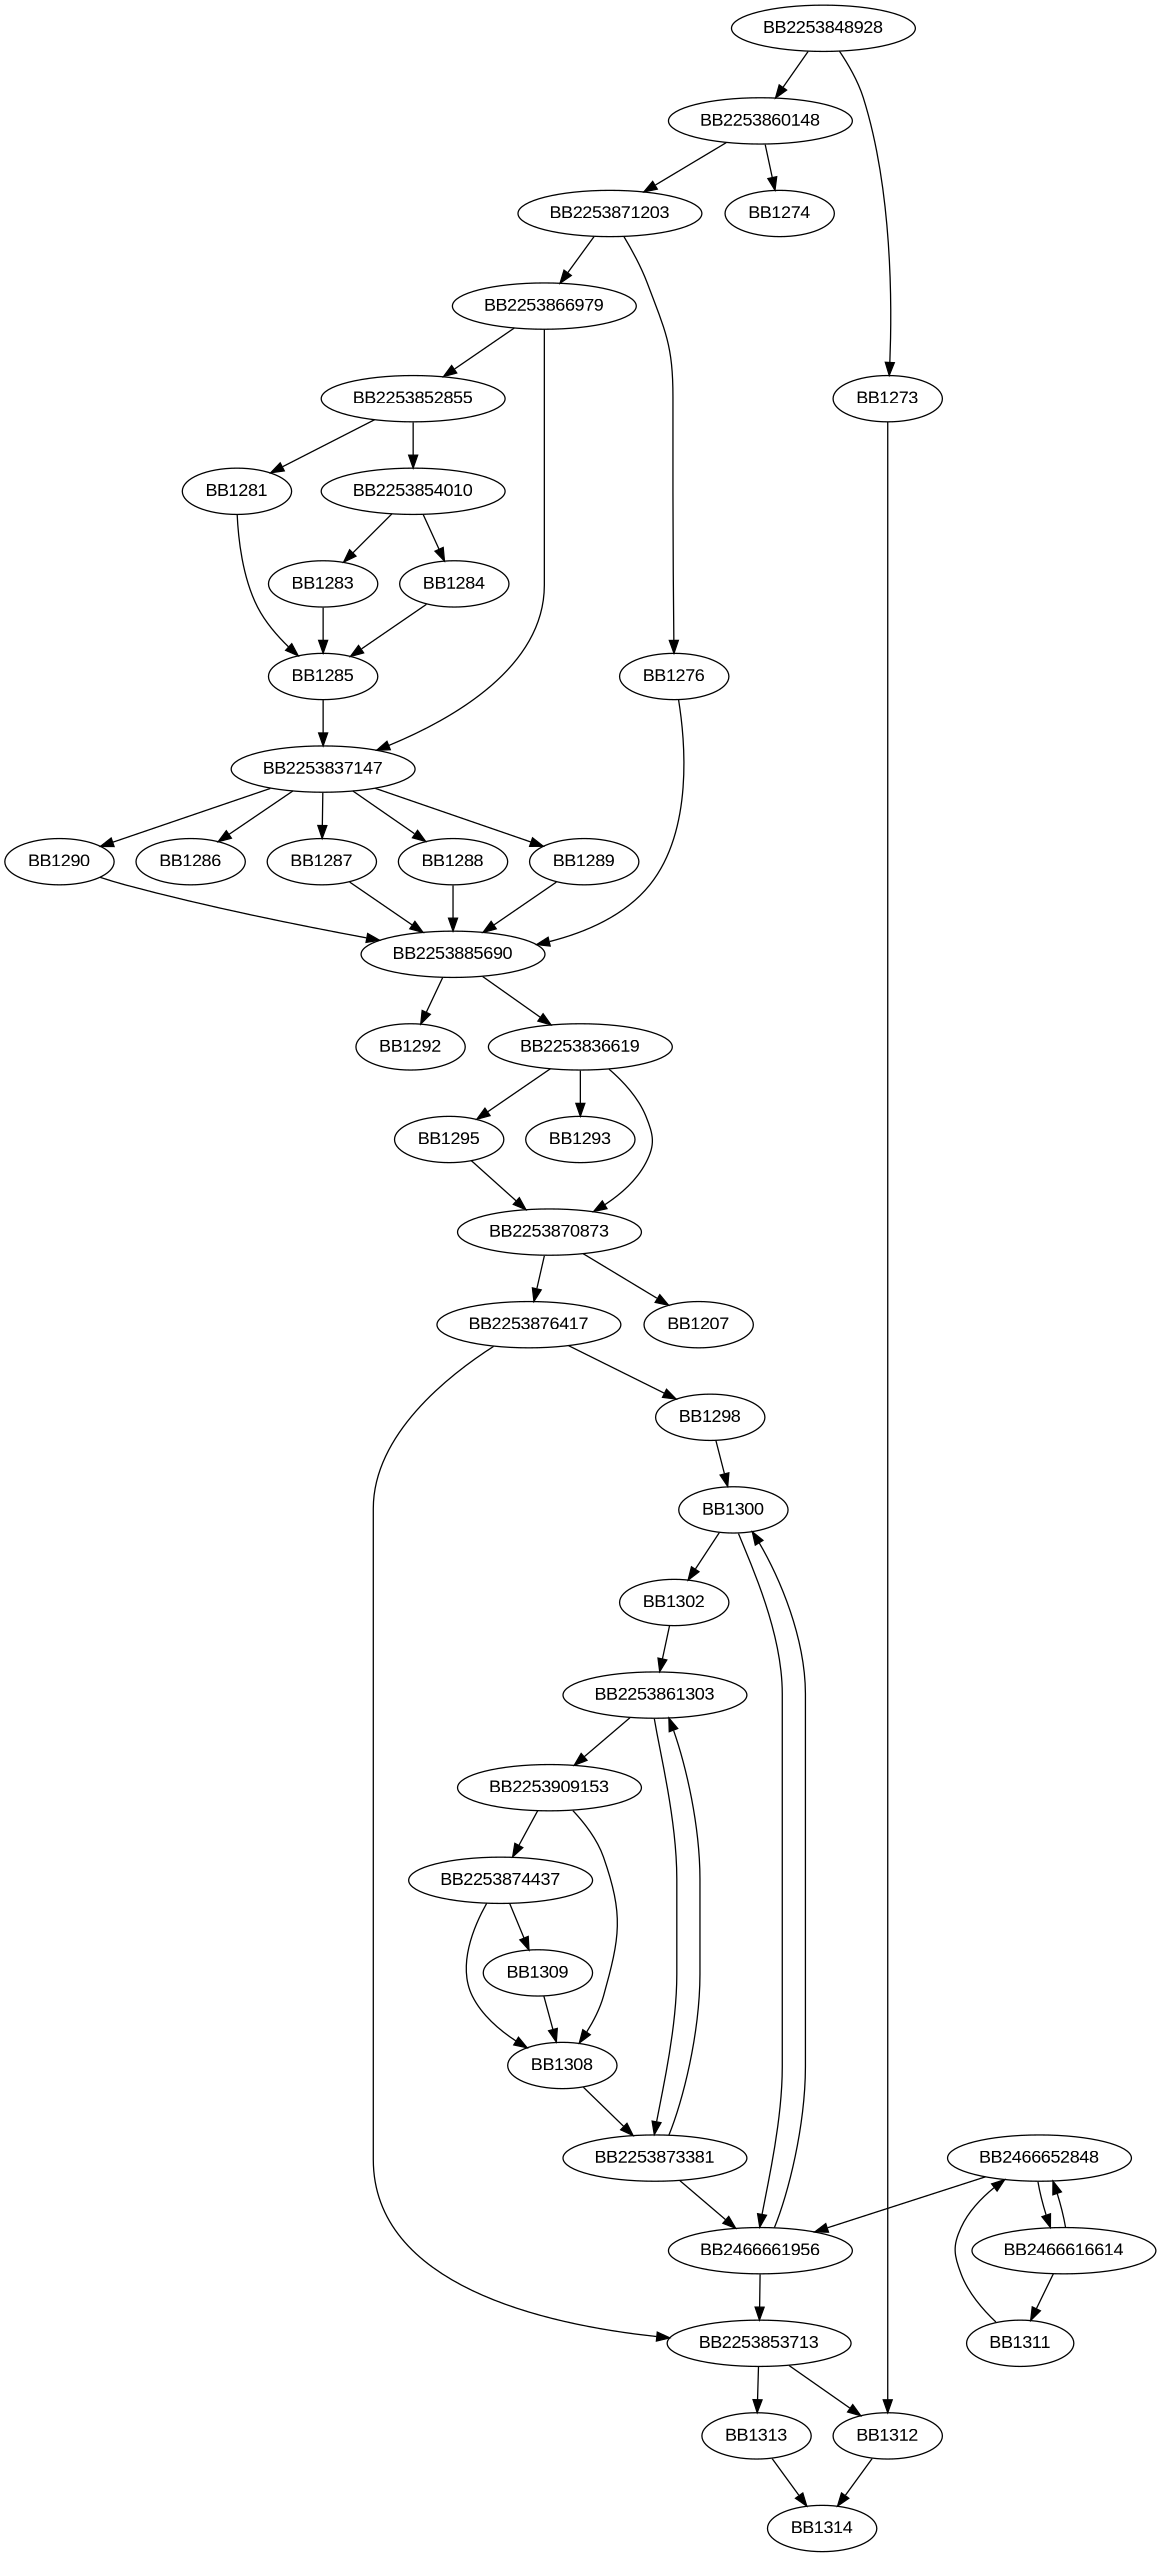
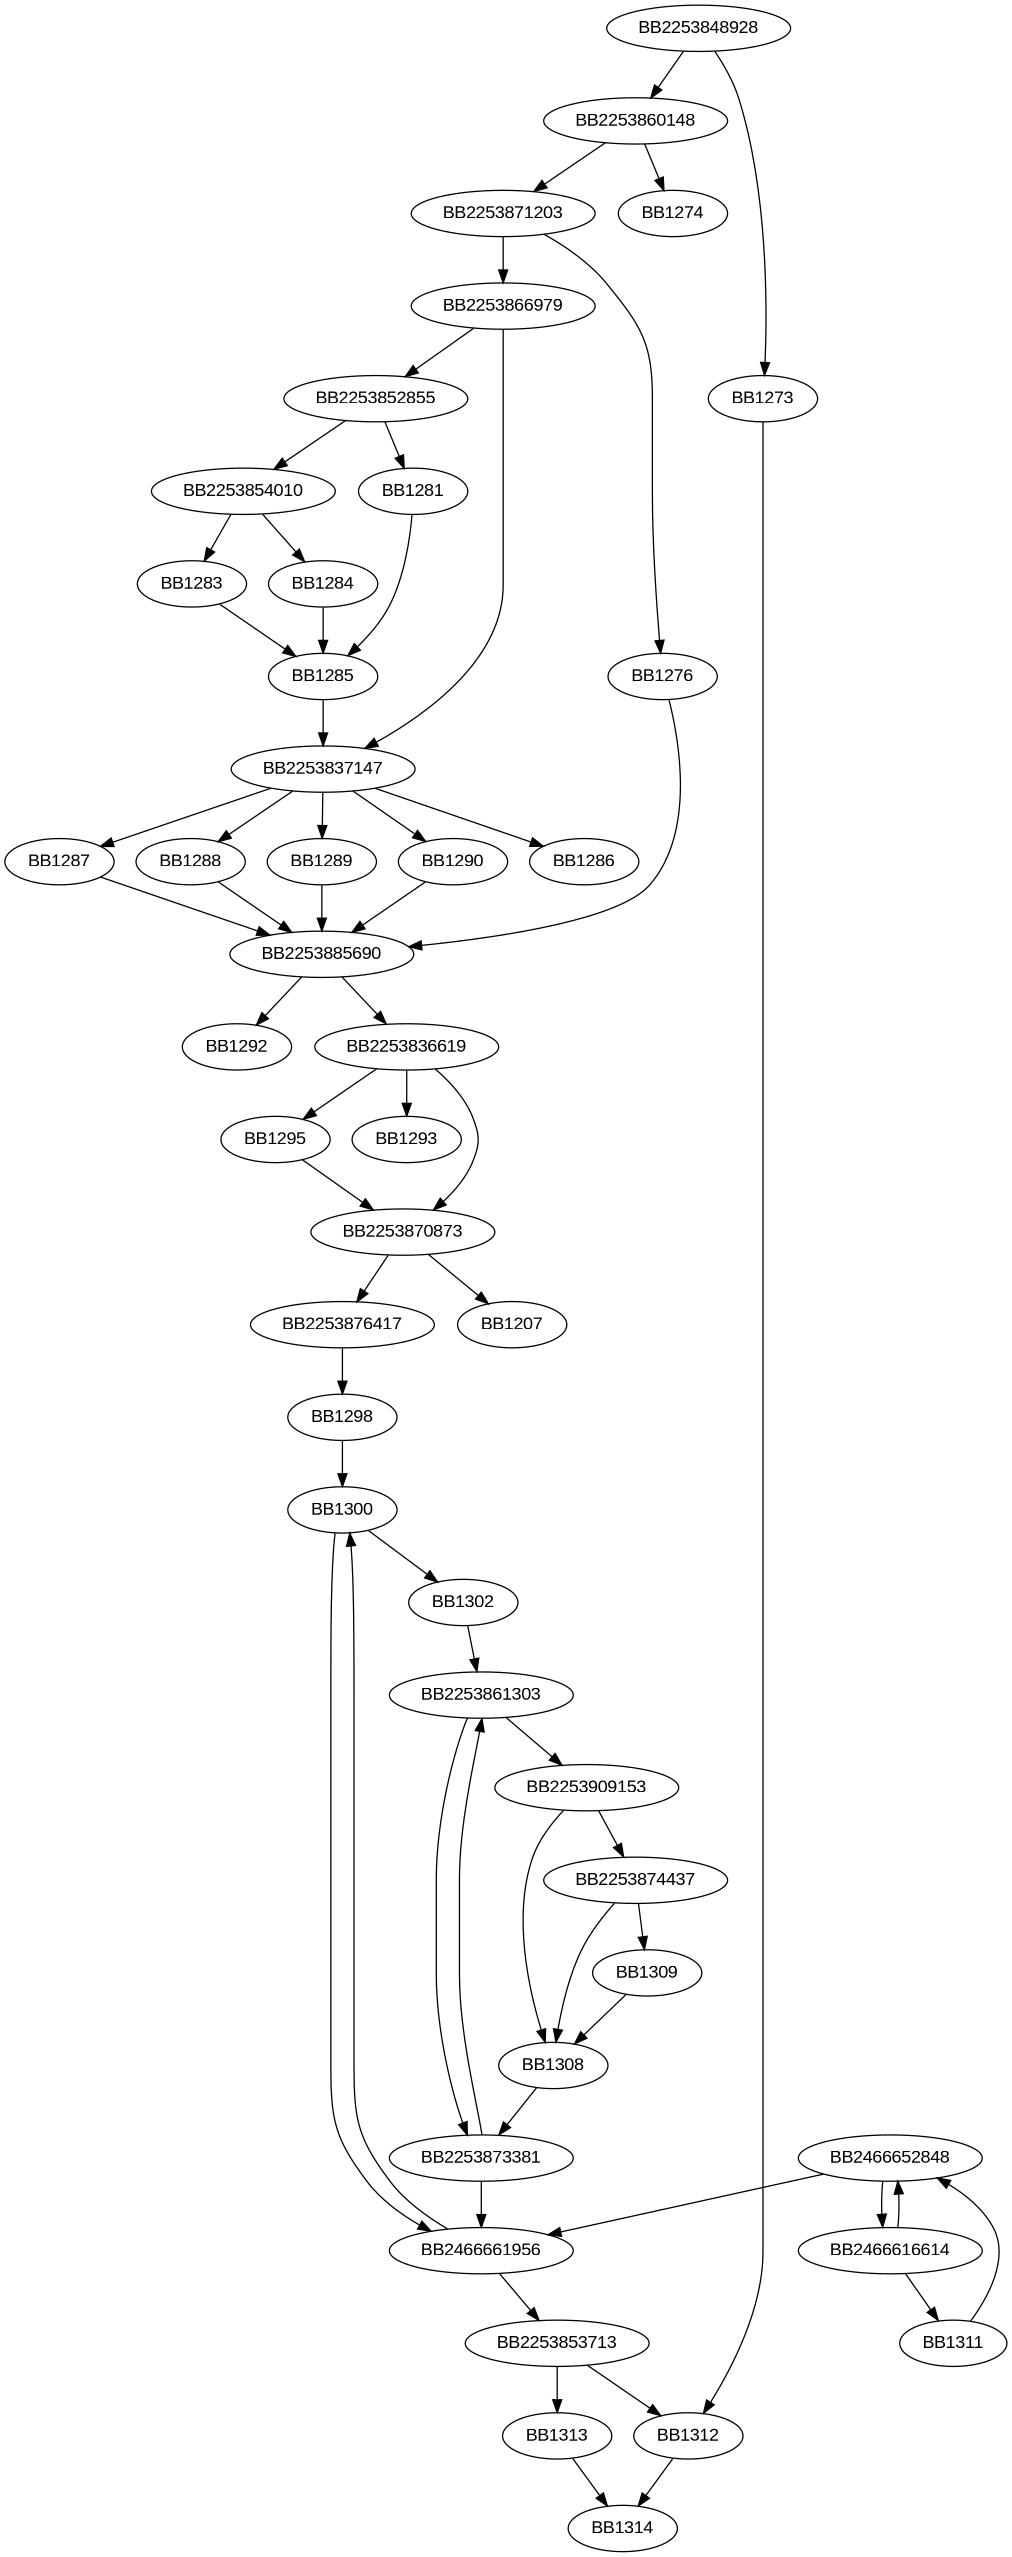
(373, 1911) -> none
